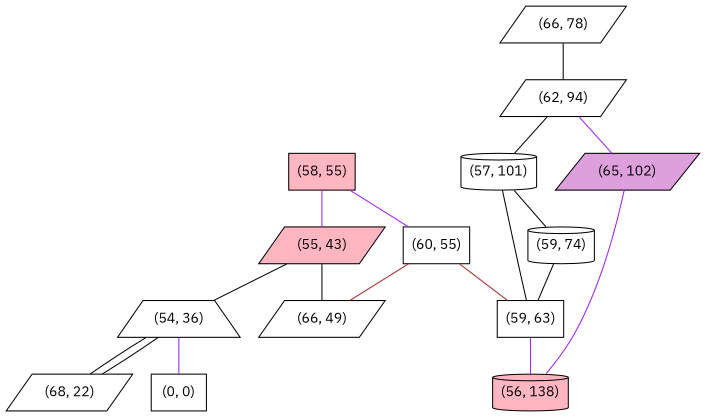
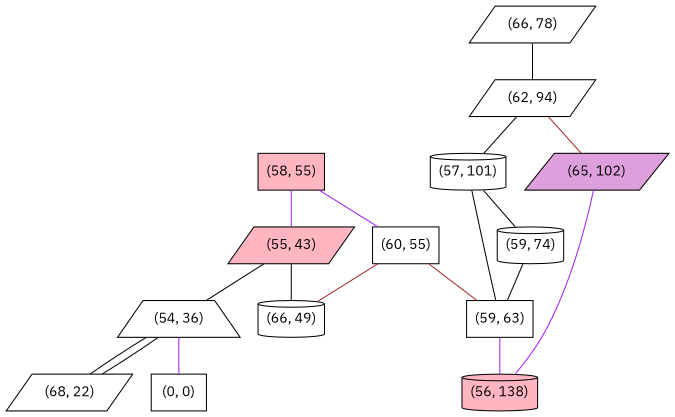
(595, 135) -> (565, 135)
(322, 319) -> (291, 319)
